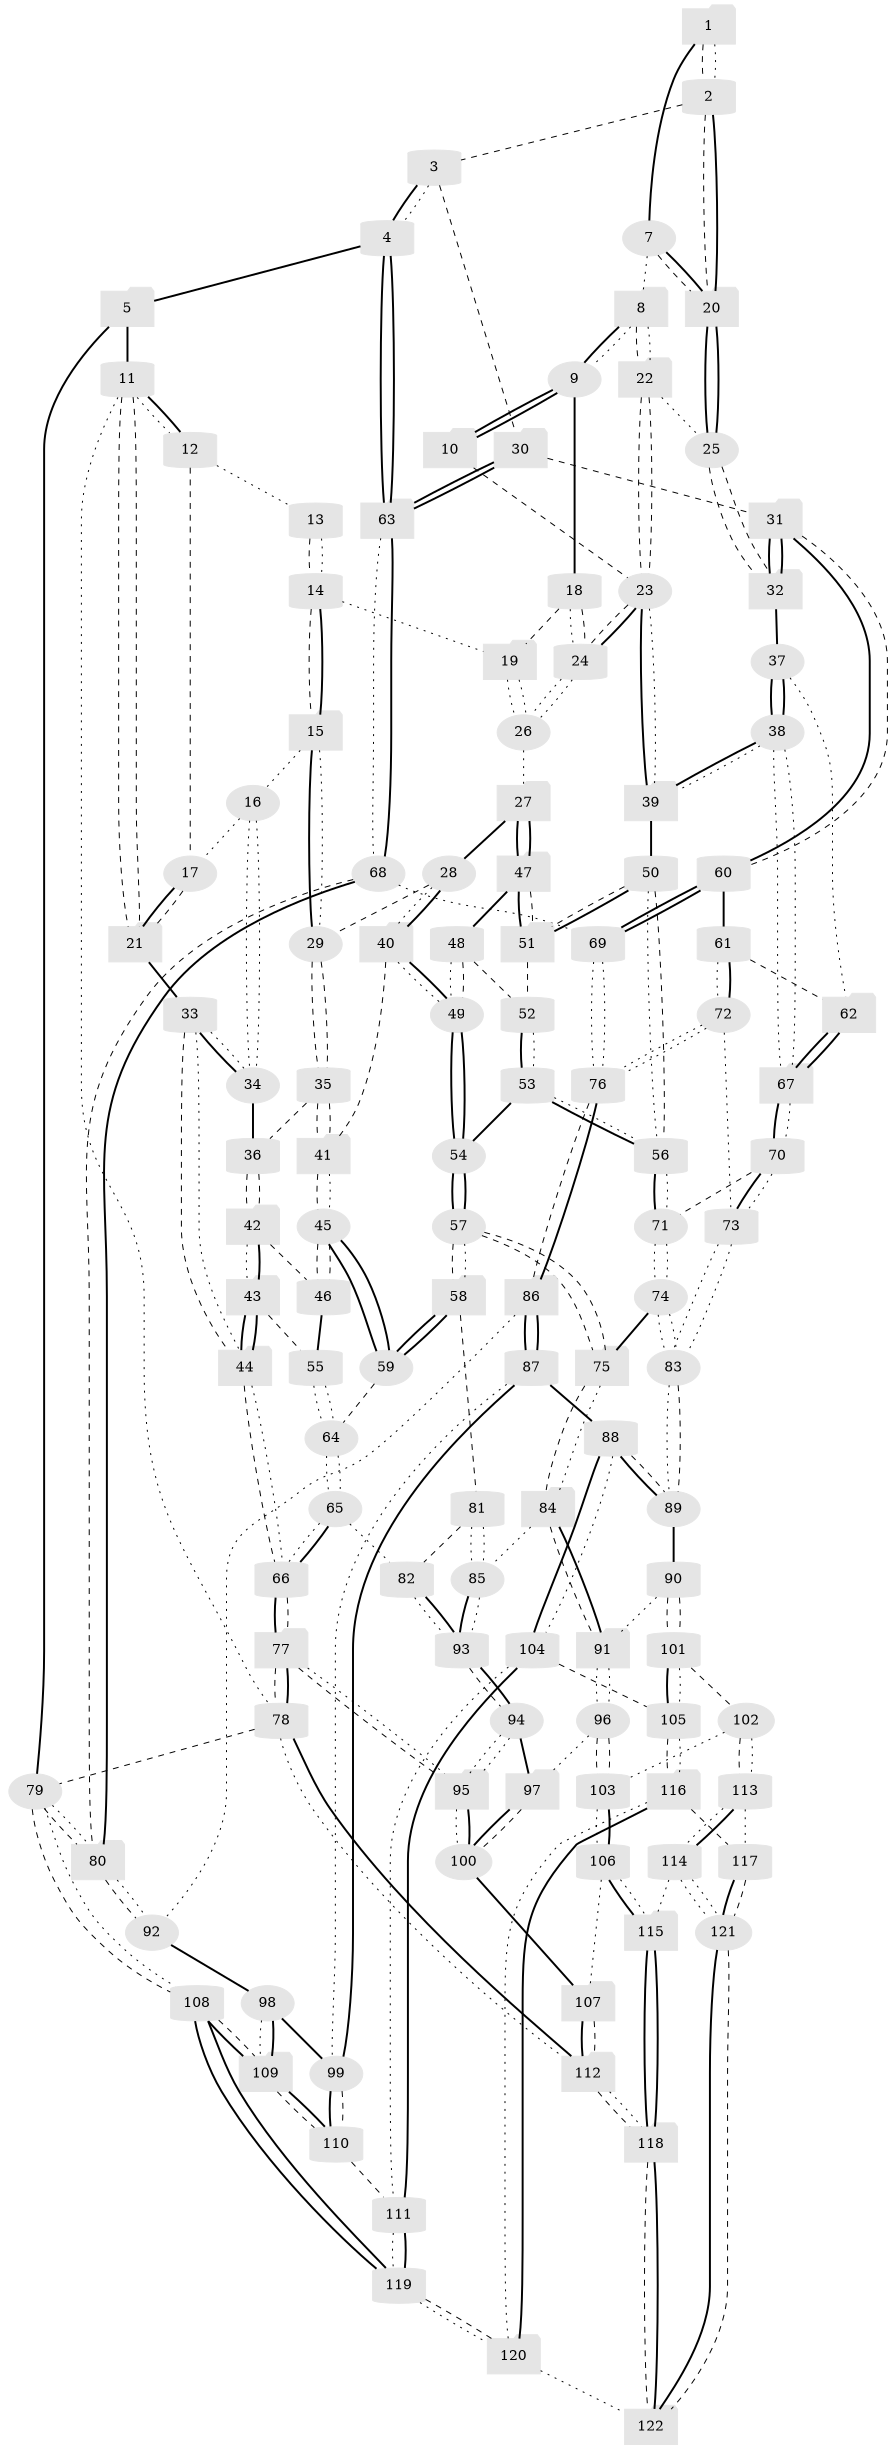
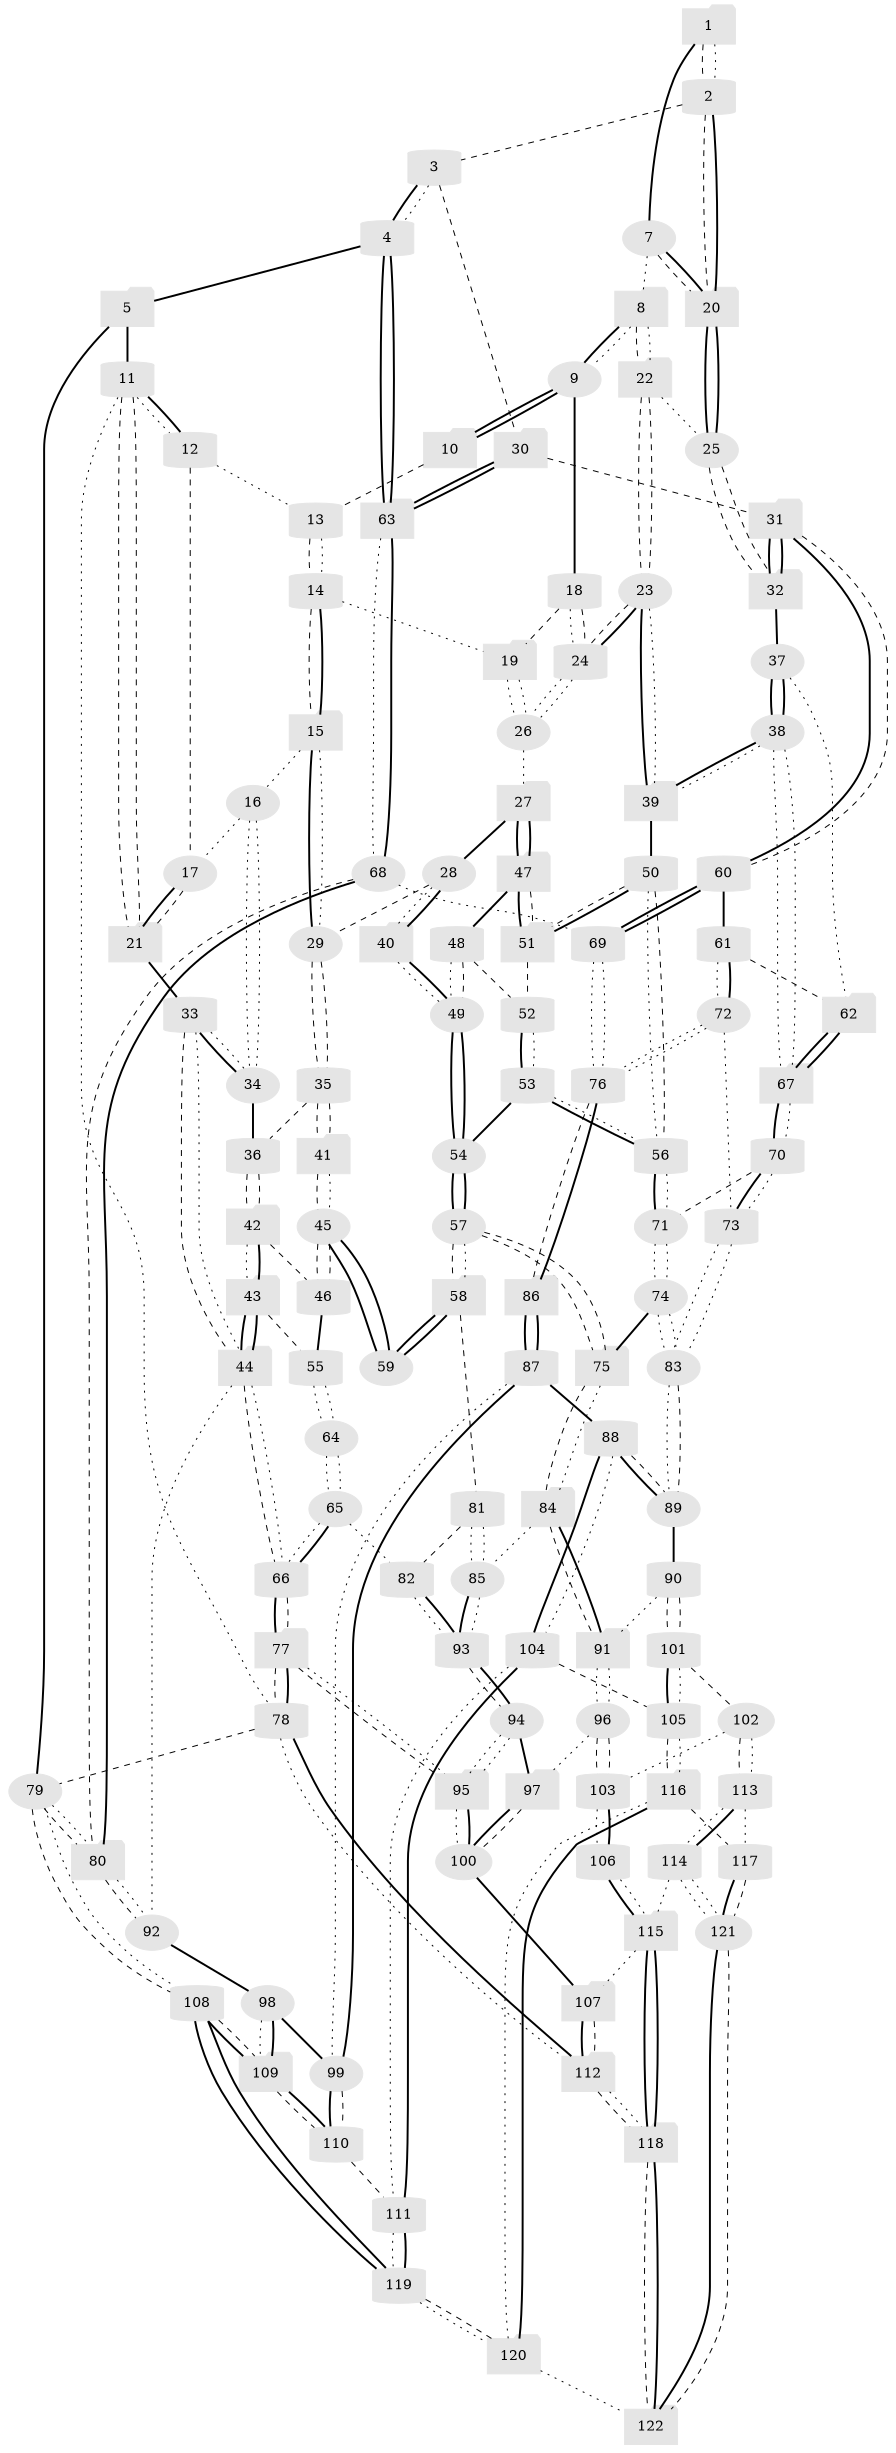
(551, 523) -> (377, 488)
(374, 1054) -> none
(359, 1403) -> none
(230, 1556) -> (152, 1641)
(596, 1933) -> (620, 1968)
